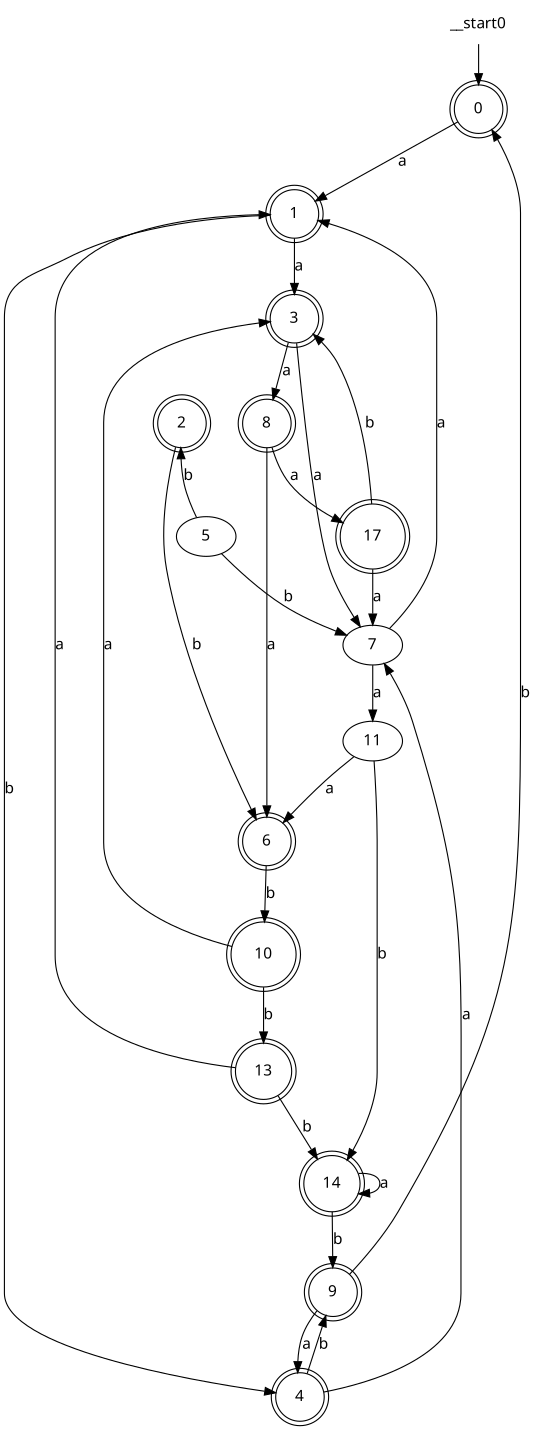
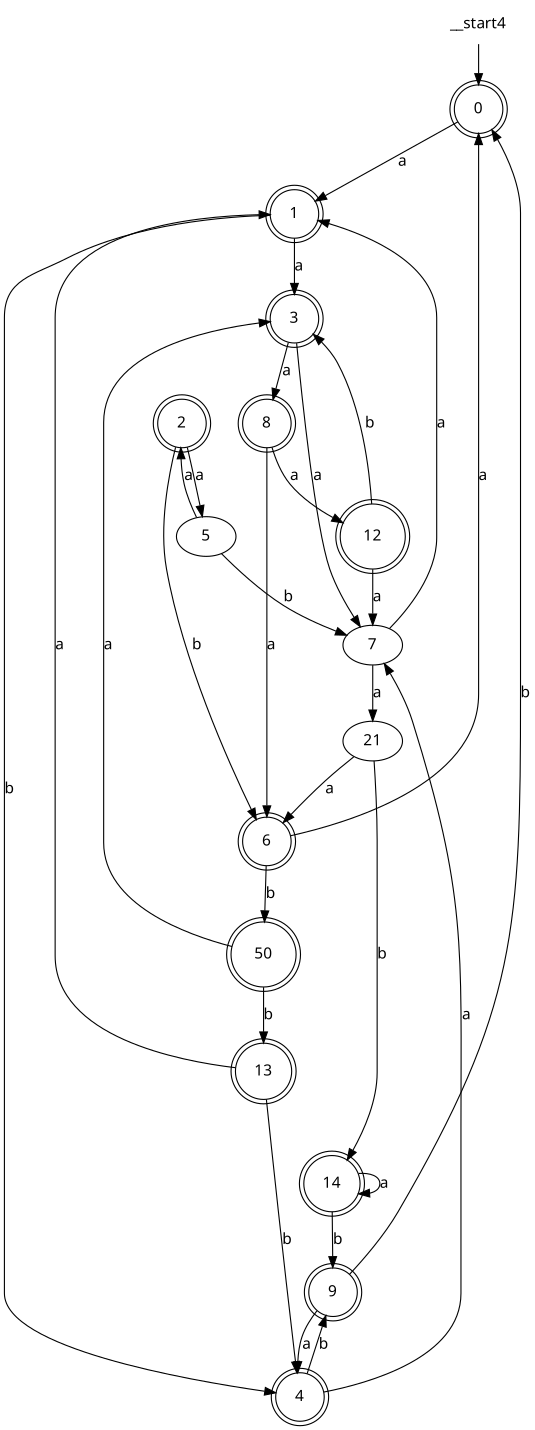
(479, 24) -> (479, 24)
(189, 476) -> (189, 476)
none -> (194, 476)
(373, 537) -> (373, 537)
none -> (479, 546)
(373, 741) -> (373, 741)
(264, 954) -> (264, 954)
(295, 1123) -> (280, 1231)
